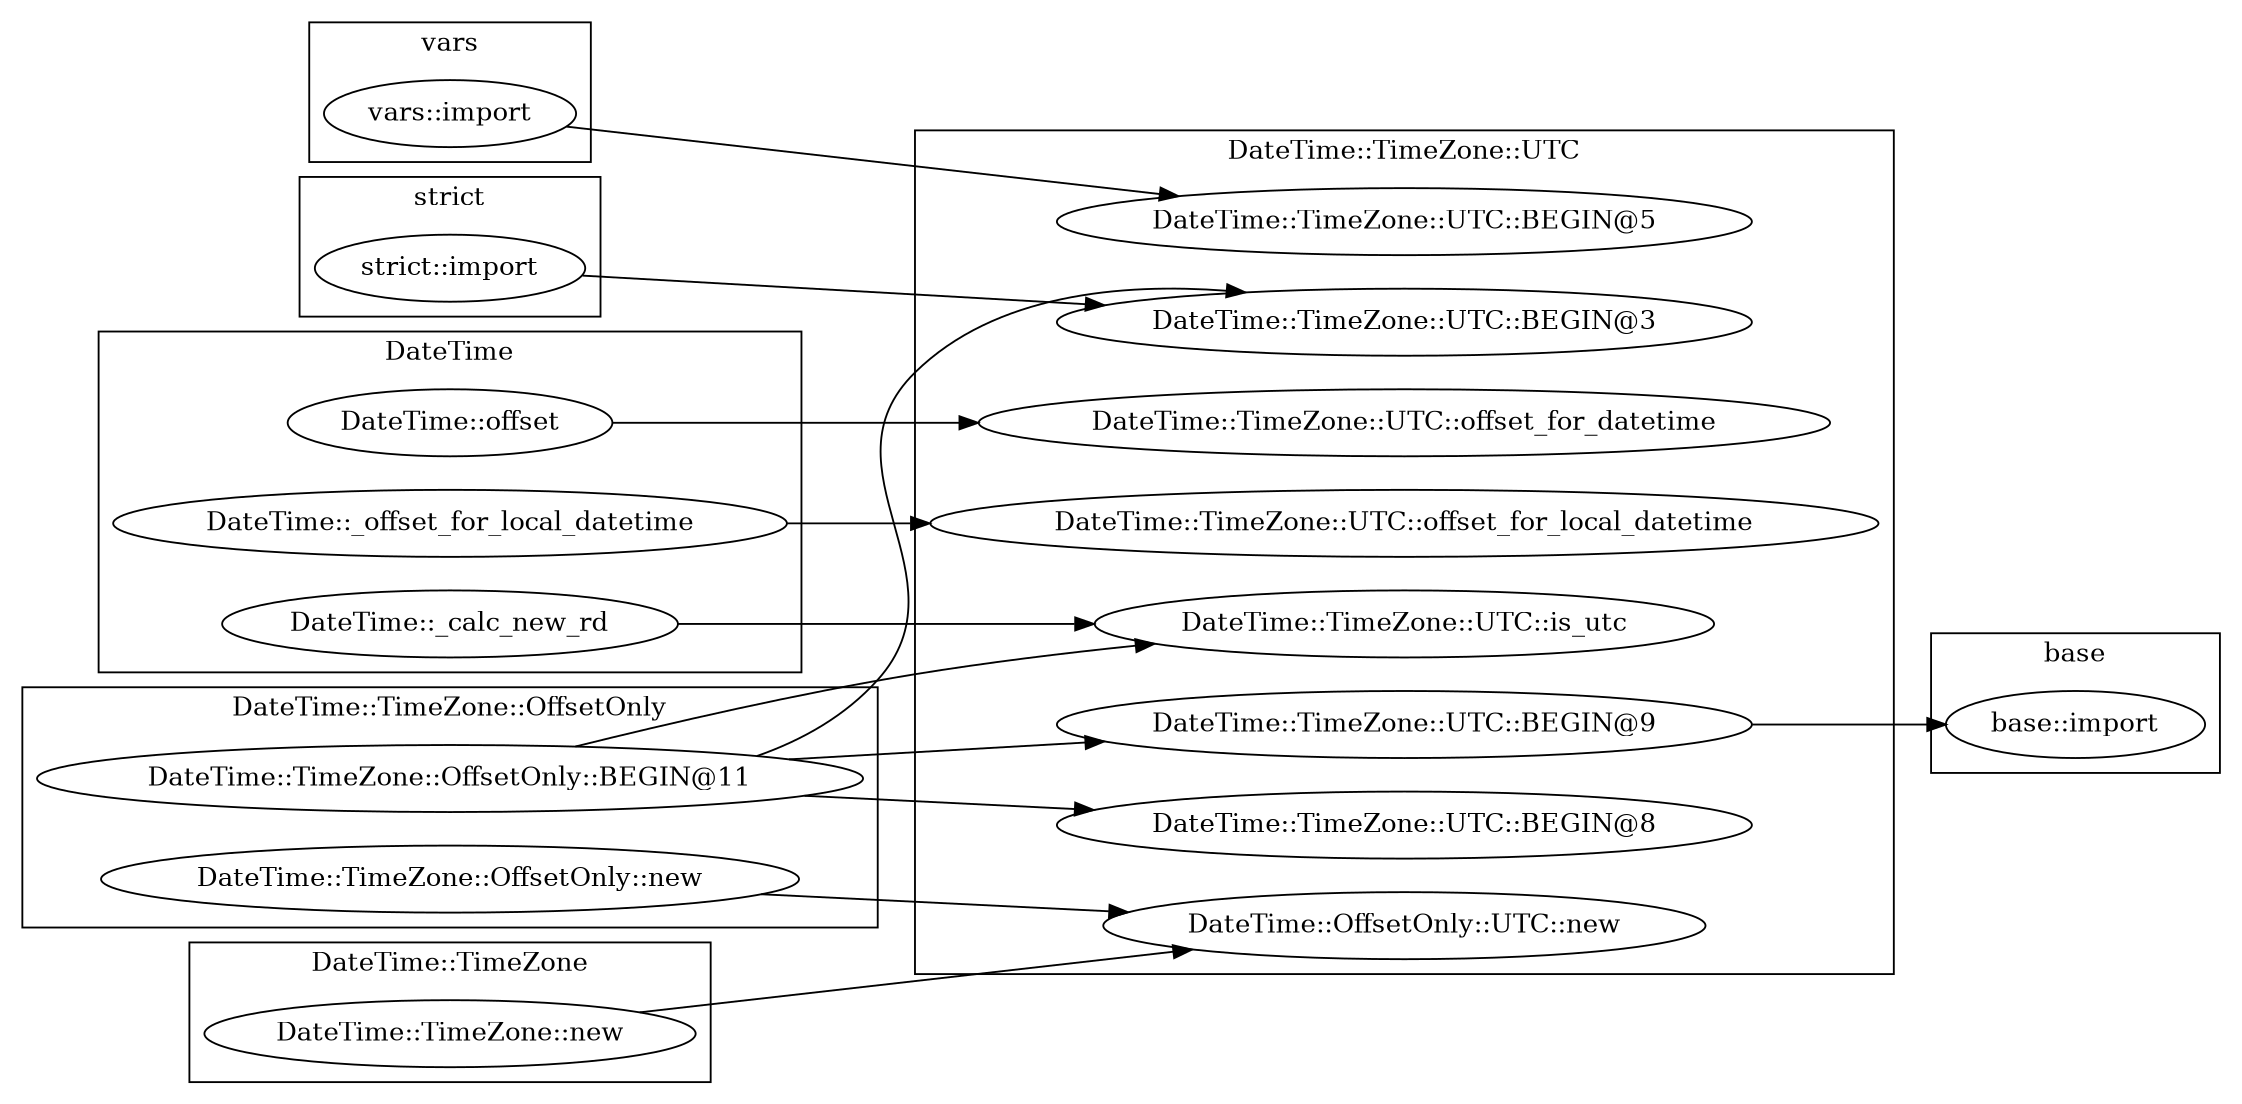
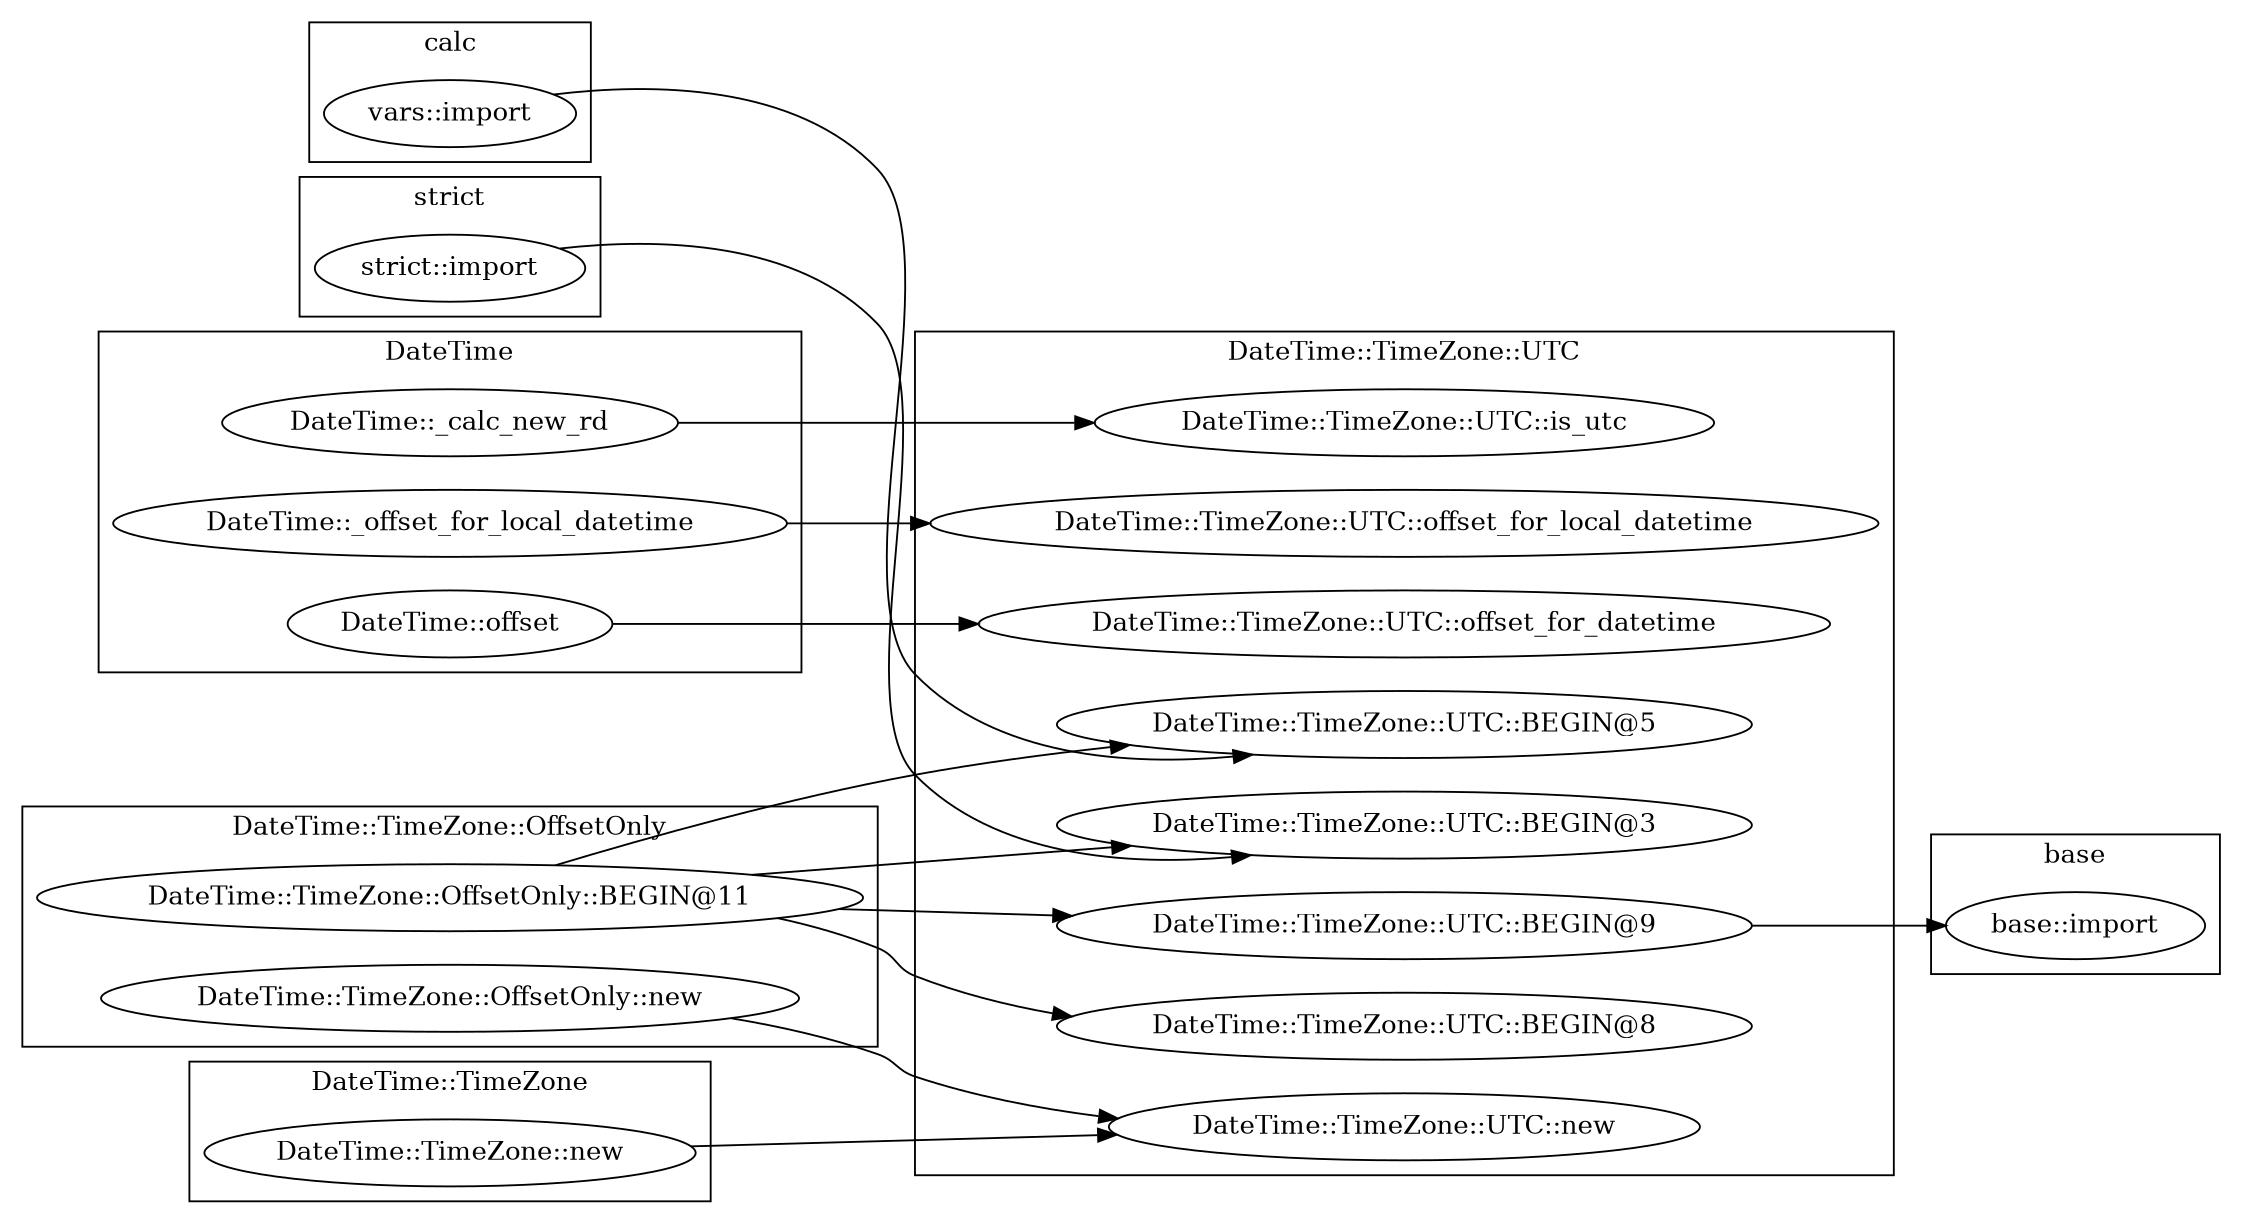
(450, 44) -> (450, 44)
(895, 678) -> (830, 792)
(1404, 926) -> (1404, 1127)
